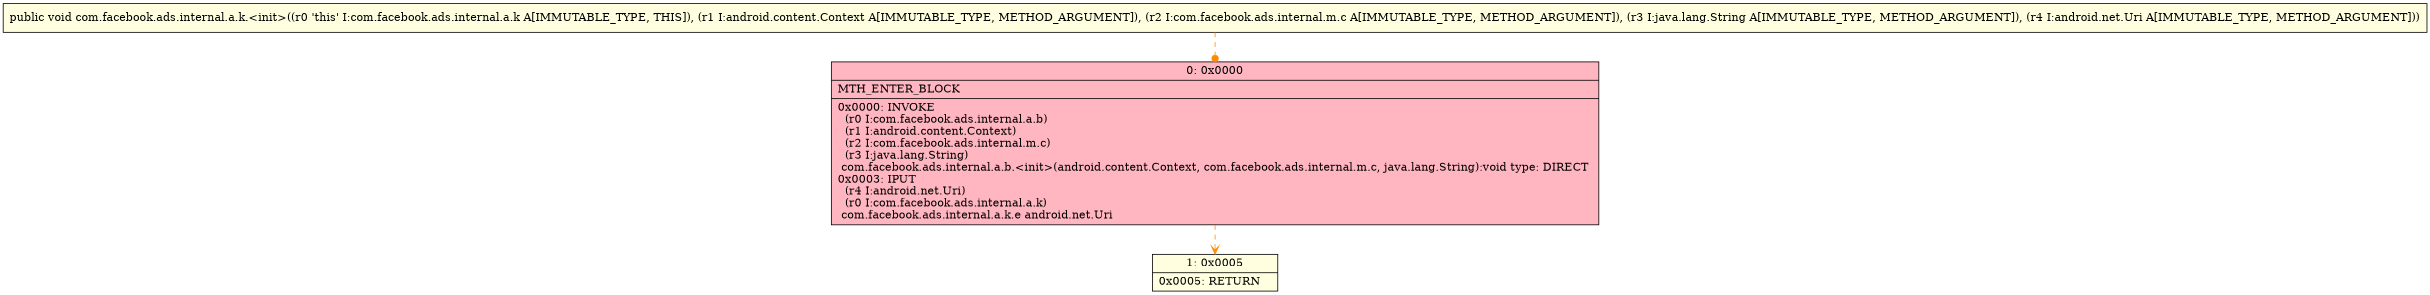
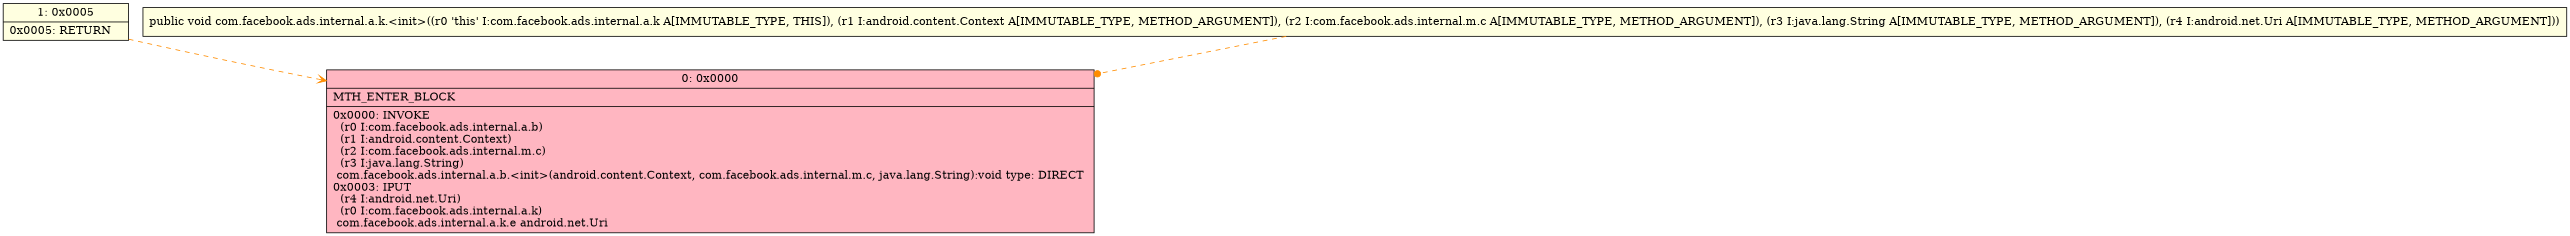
(1215, 236) -> (224, 60)
